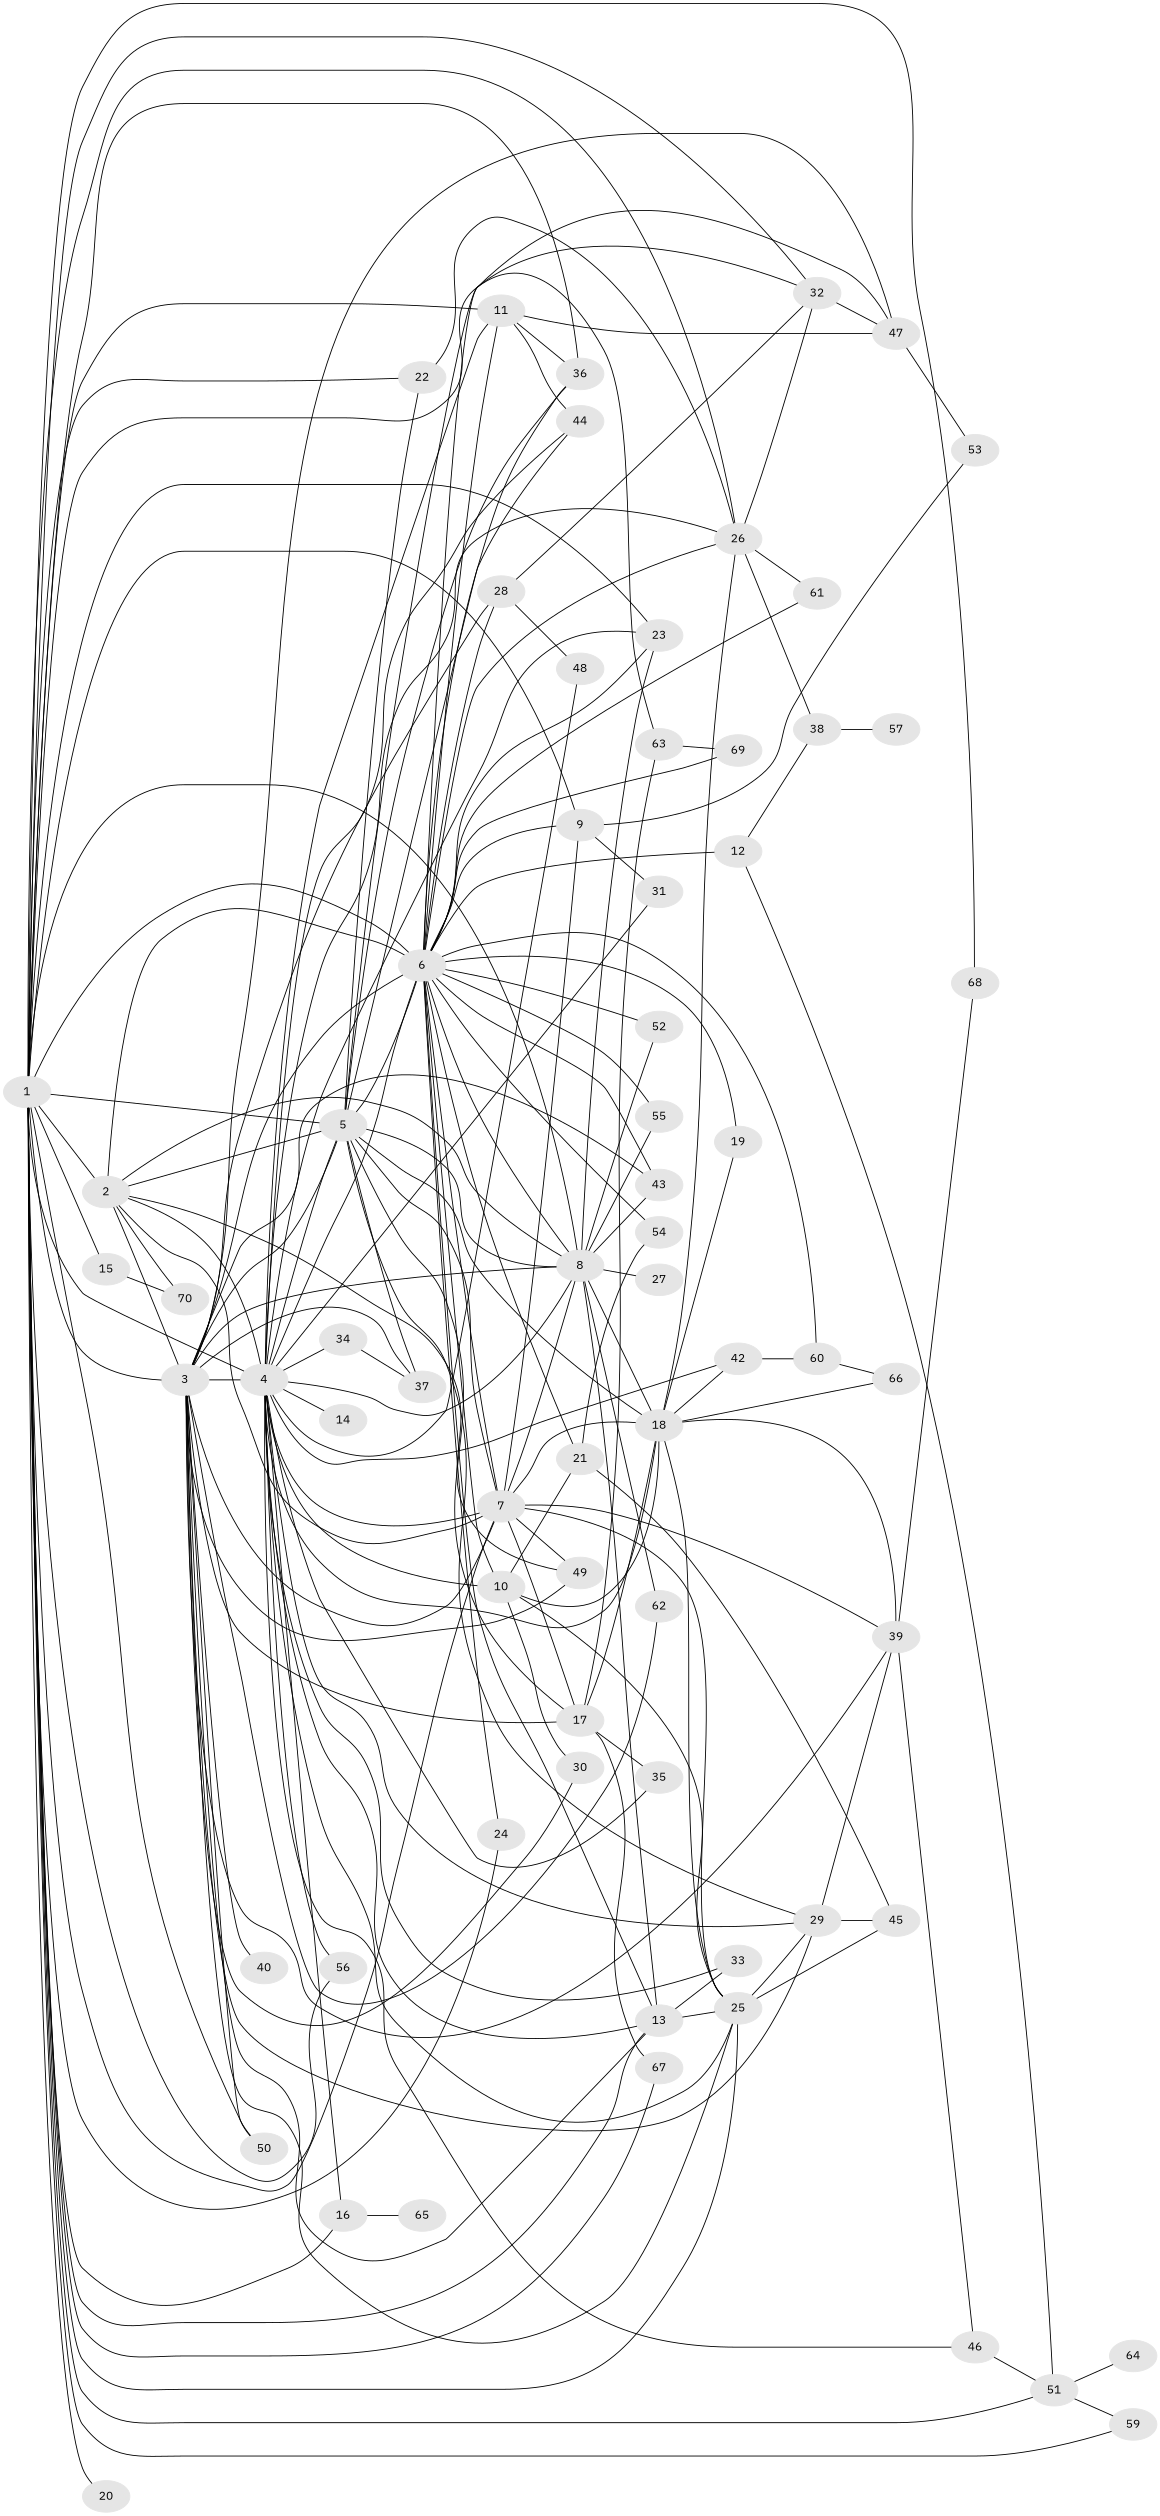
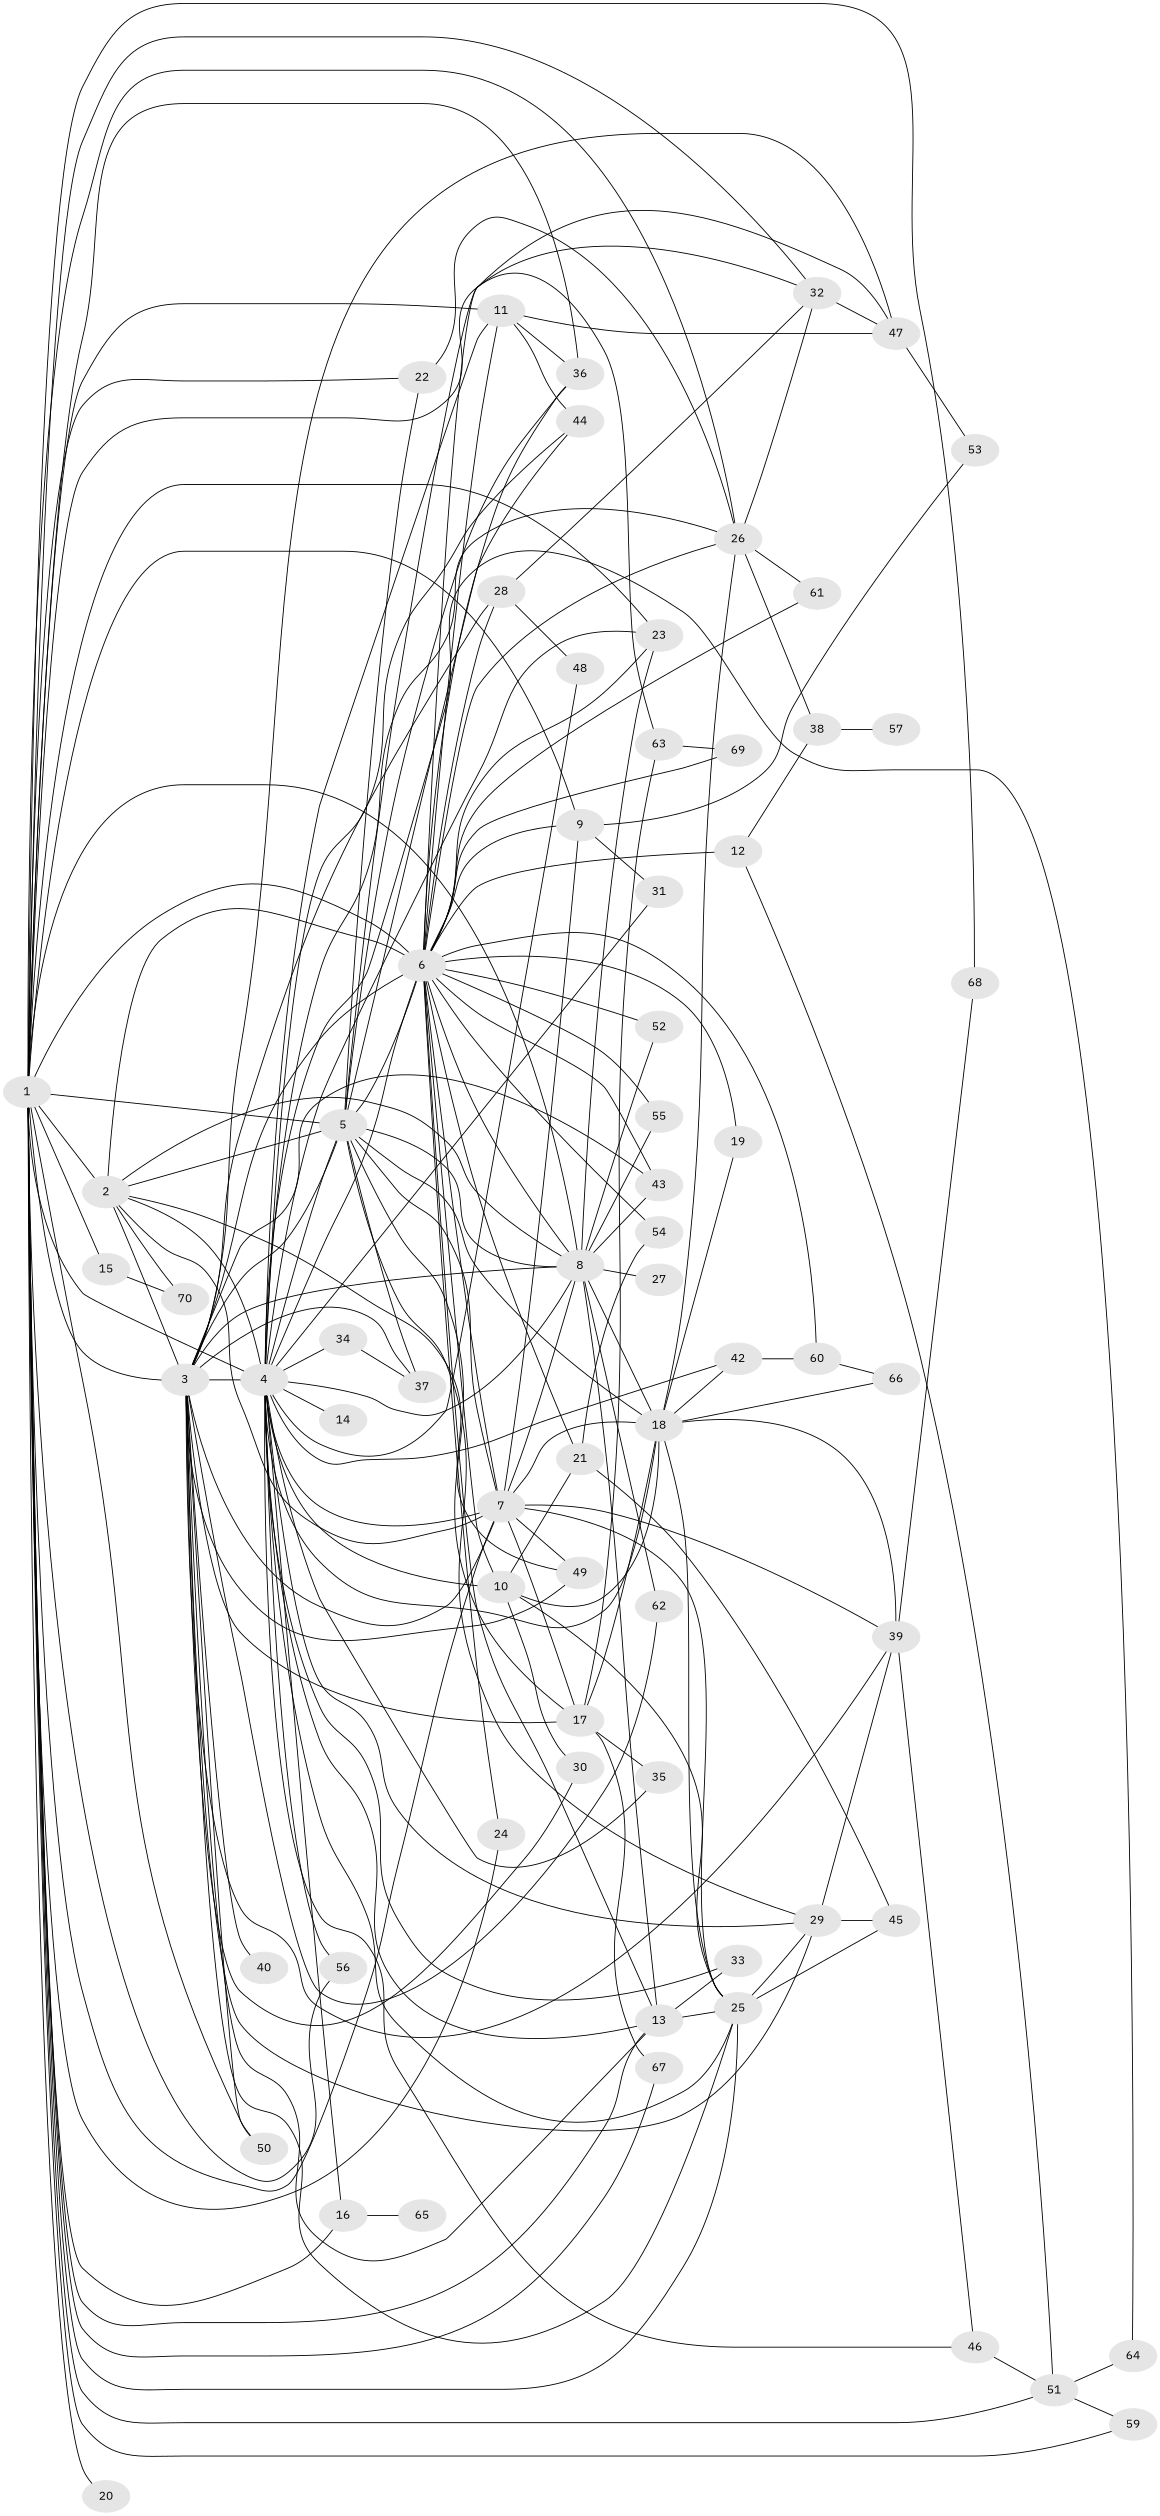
none -> (1032, 834)
